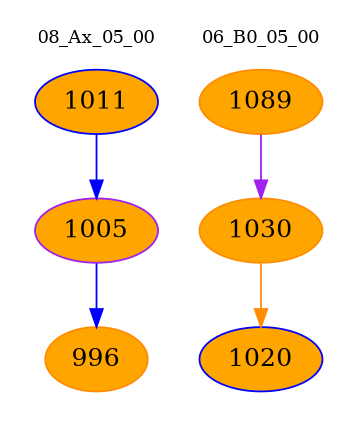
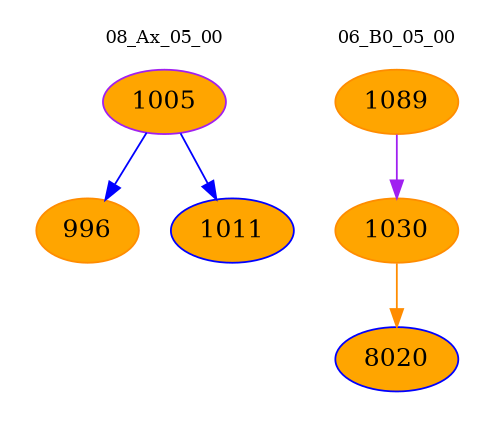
(97, 157) -> (194, 158)
(261, 359) -> (397, 359)
